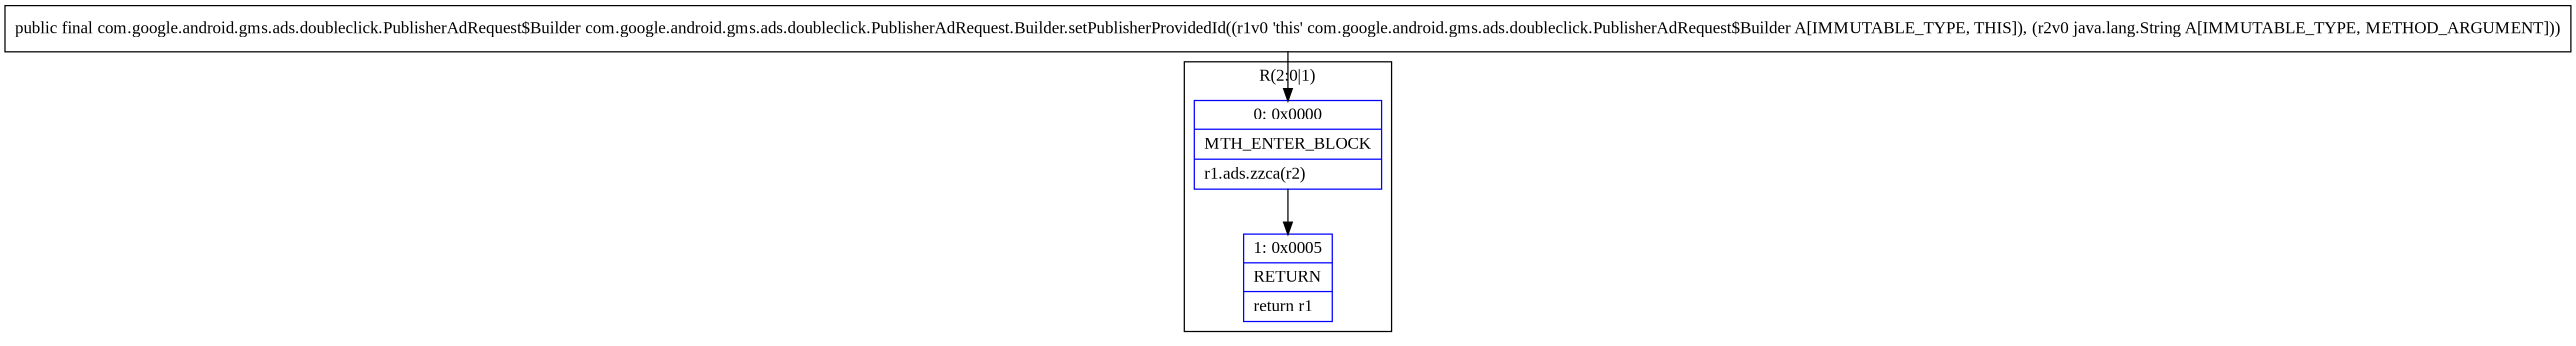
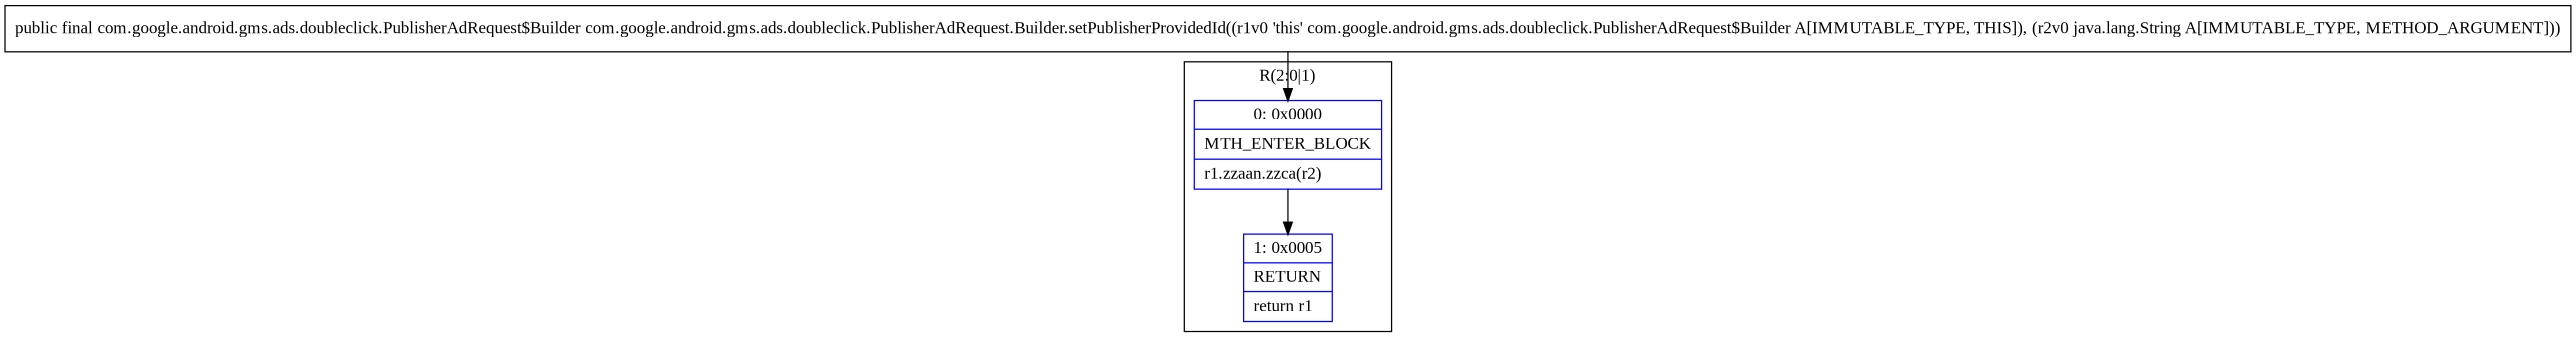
(1255, 174) -> (1263, 174)
